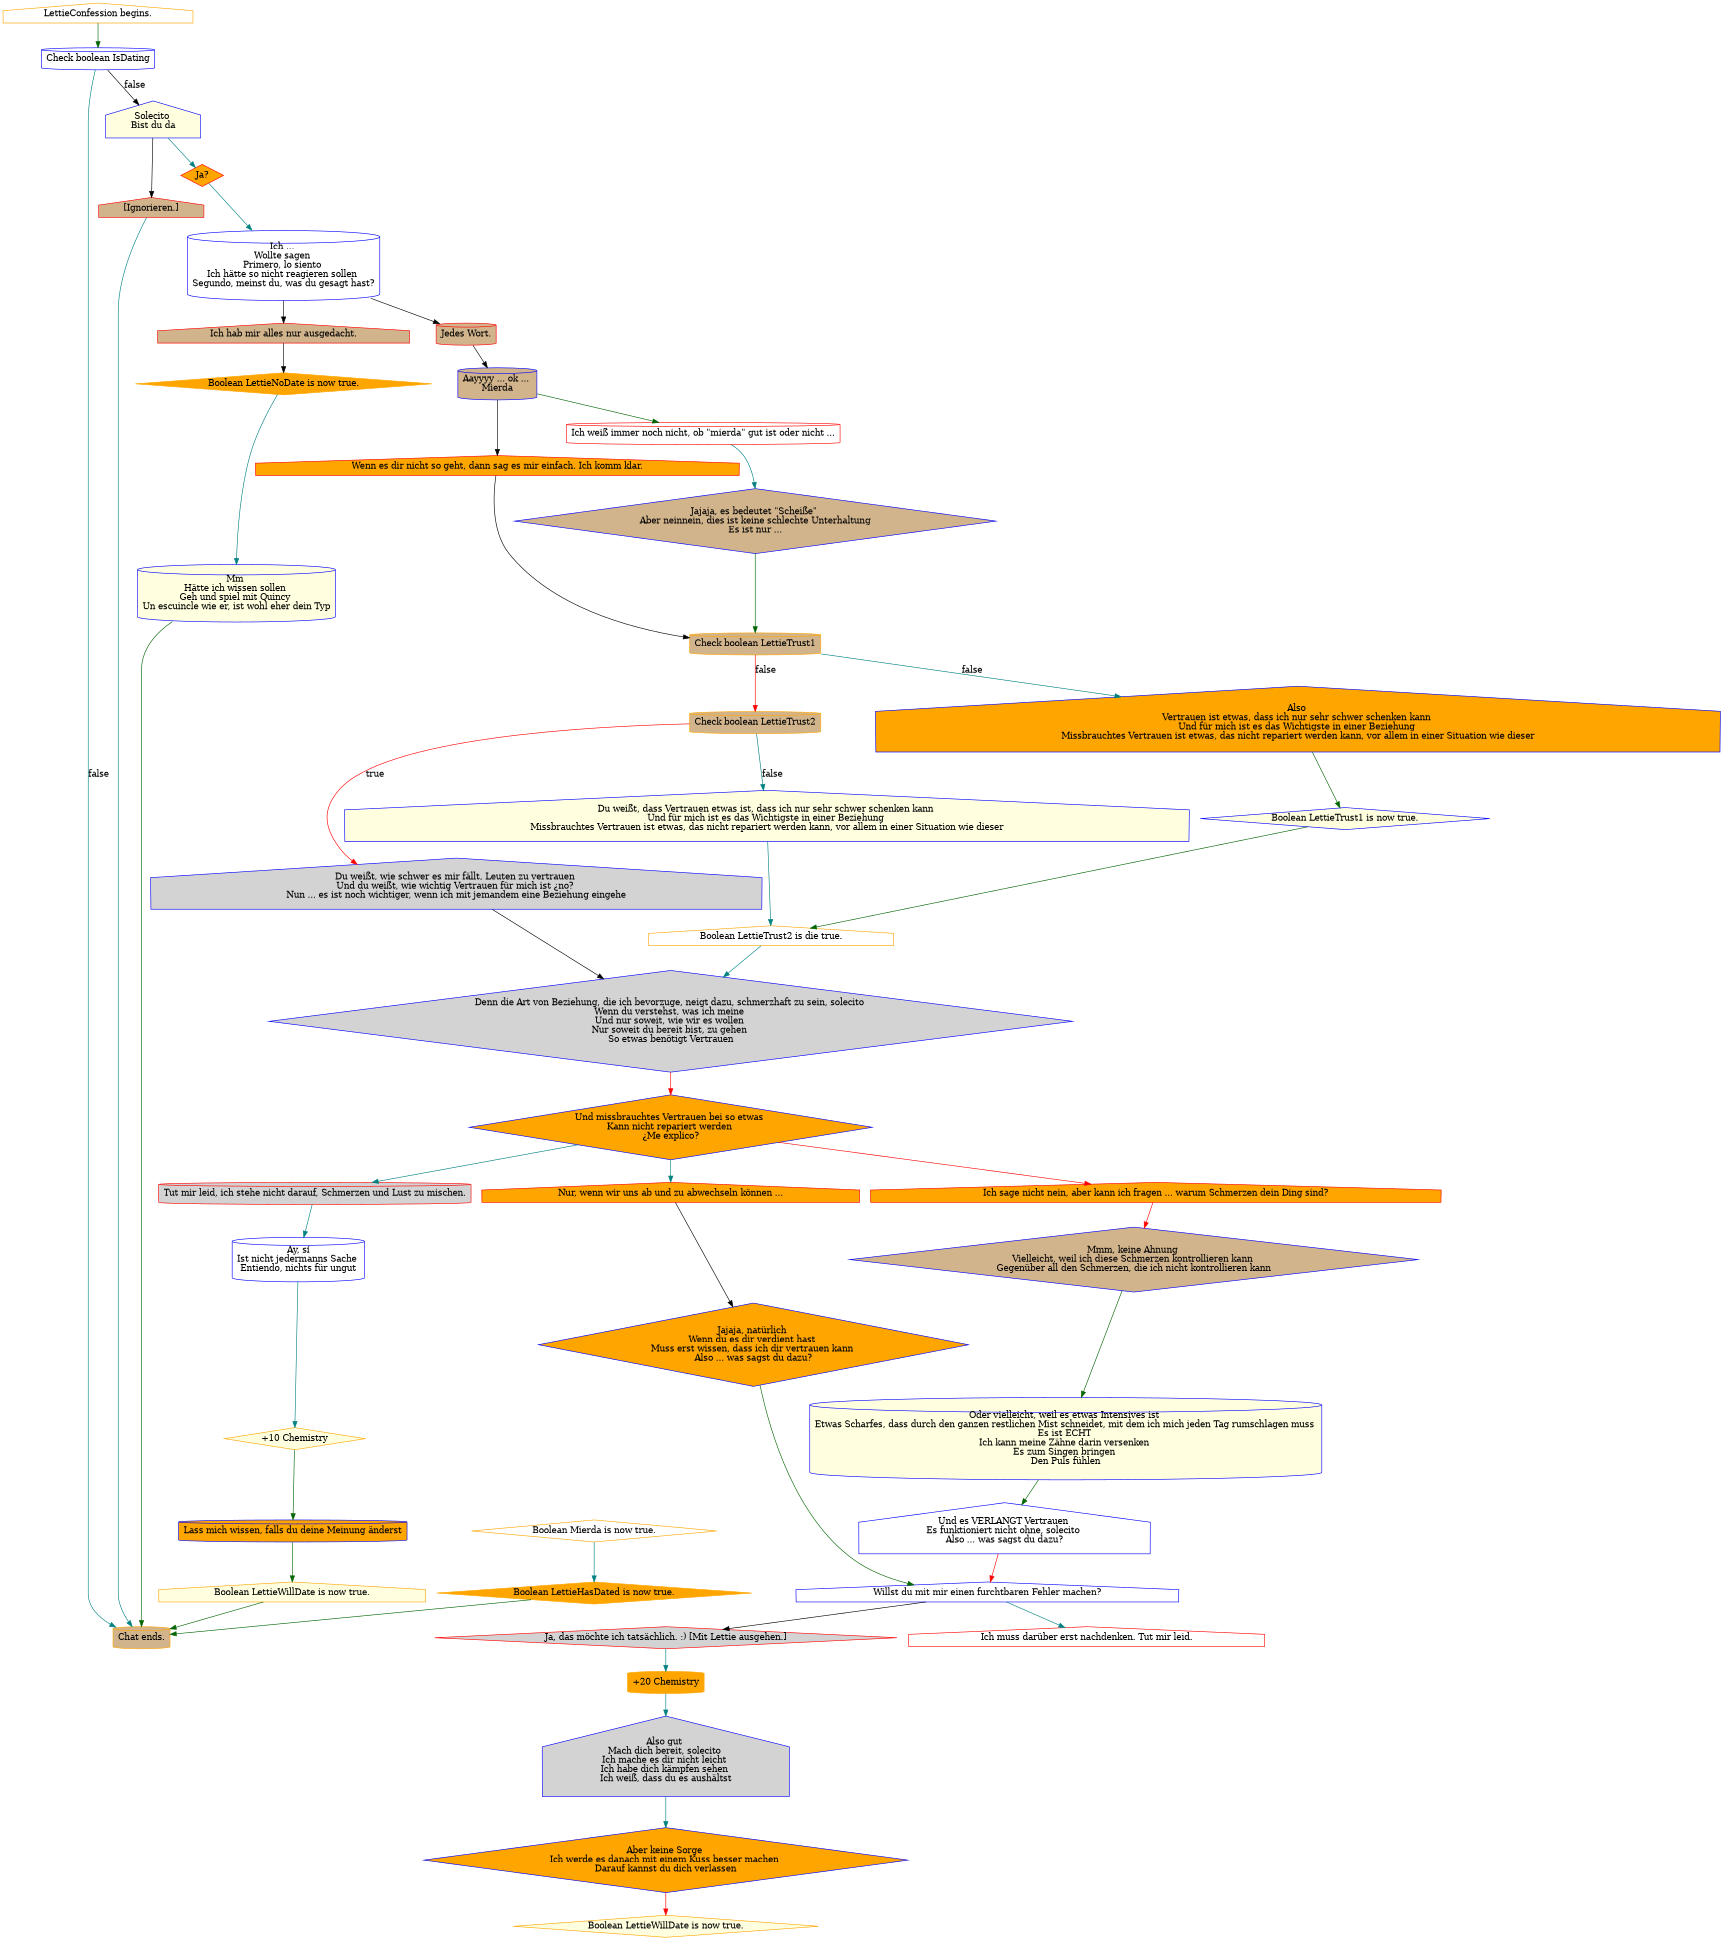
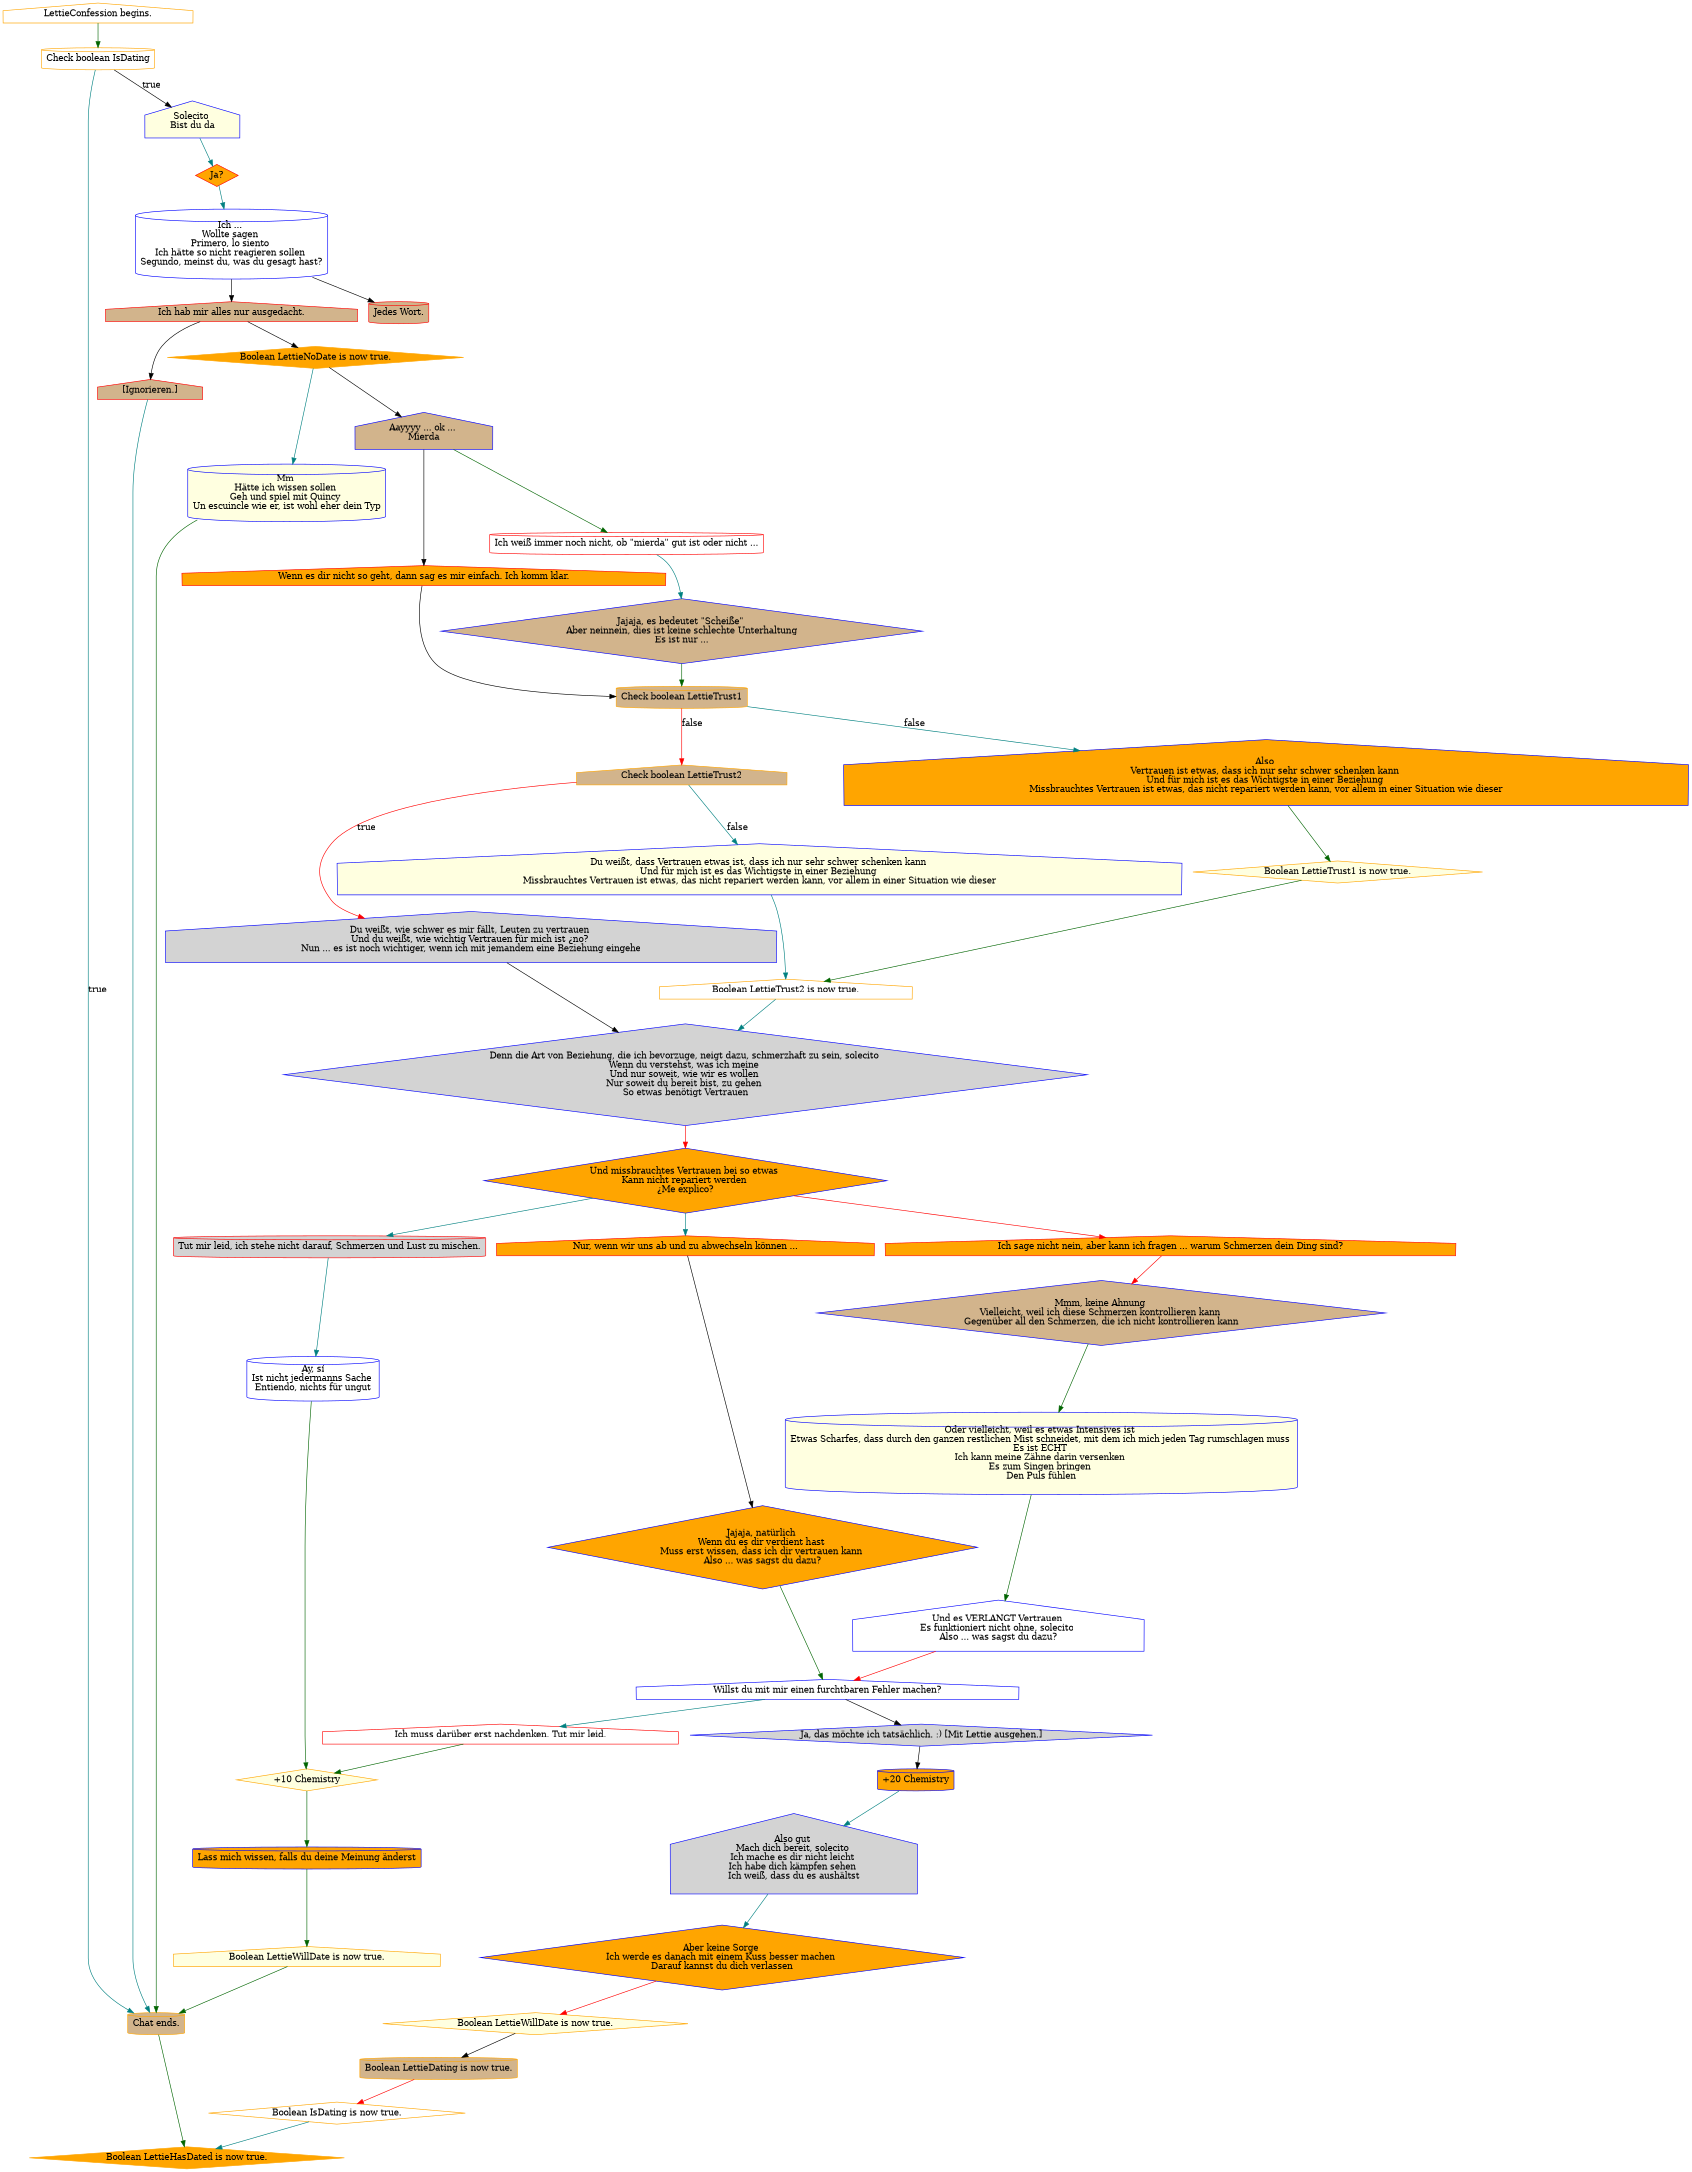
(98, 59) -> (98, 59)
(135, 85) -> (152, 85)
(152, 165) -> (168, 340)
(478, 354) -> (363, 390)
(497, 384) -> (424, 433)
(755, 723) -> (682, 776)
(99, 775) -> (98, 990)
(1345, 819) -> (1338, 872)
(771, 937) -> (786, 990)
(296, 1352) -> (305, 1582)
(594, 1531) -> (337, 2113)
(354, 1617) -> (171, 2088)
(666, 1638) -> (921, 1735)
(666, 1657) -> (919, 1754)
(666, 1682) -> (916, 1780)
none -> (402, 1758)
none -> (439, 2068)
